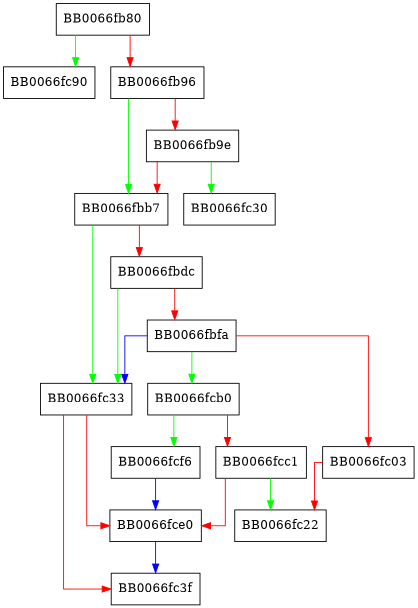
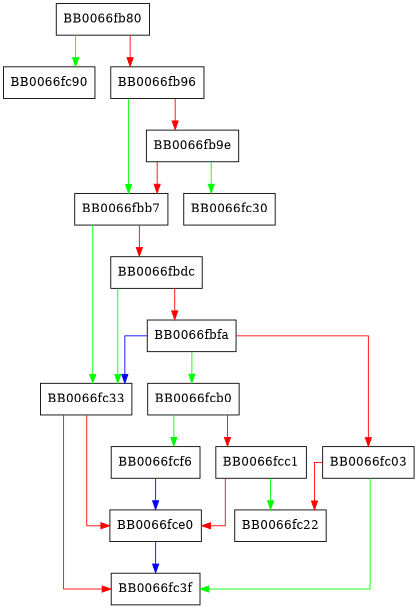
none -> (345, 589)
